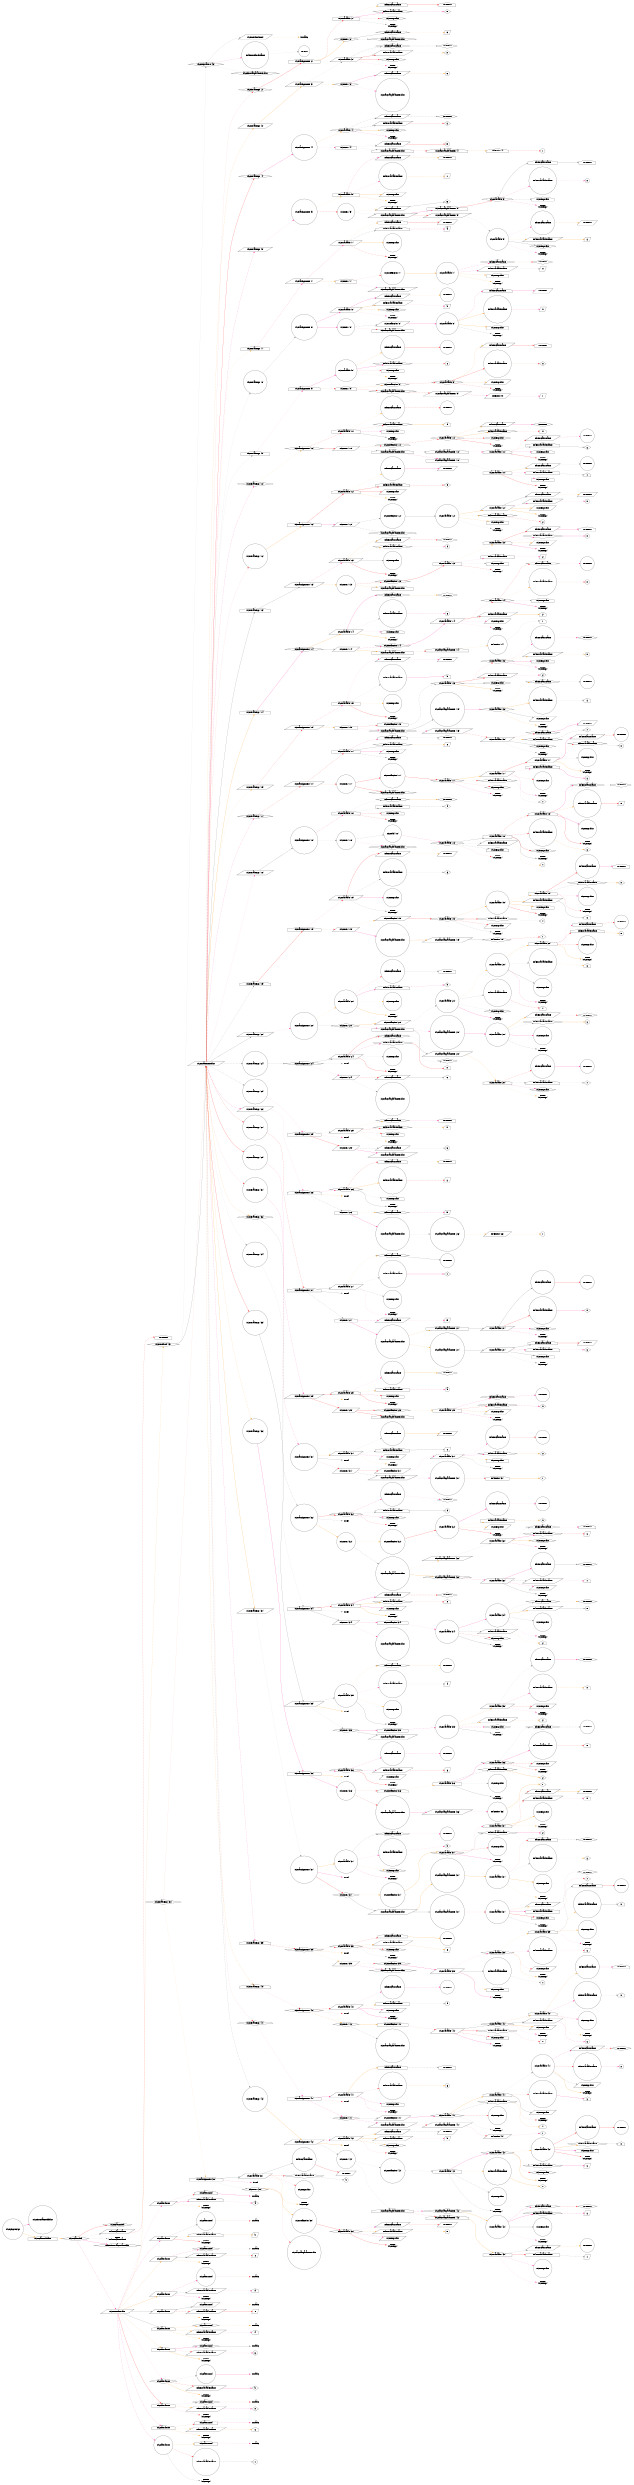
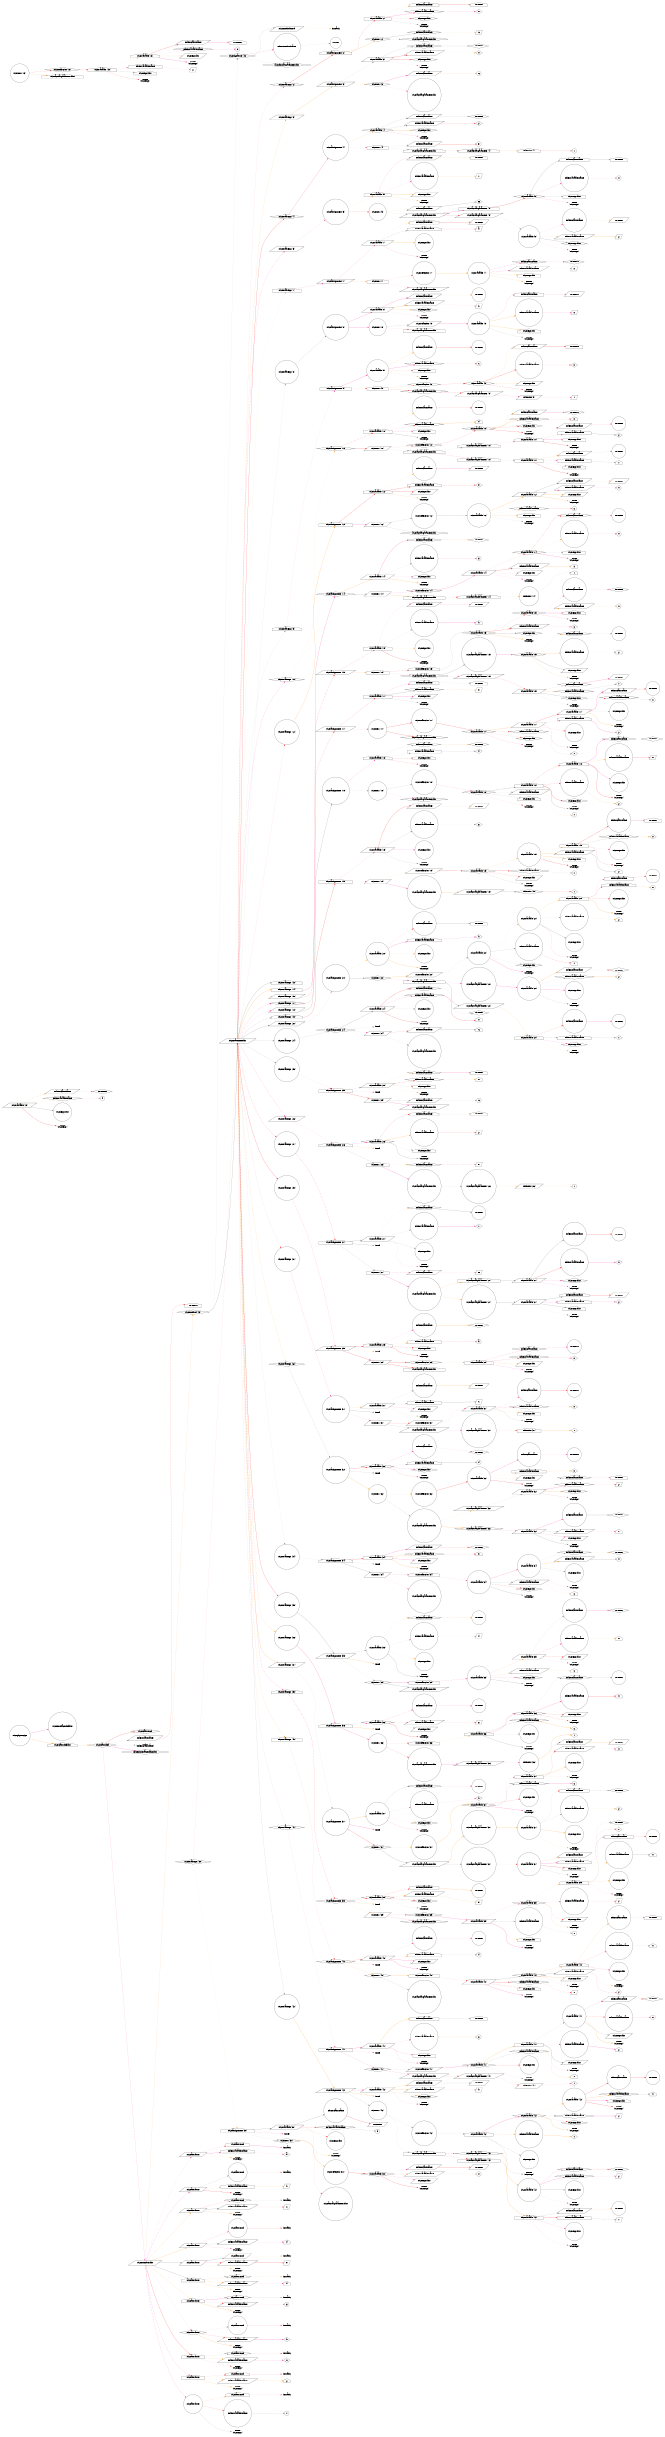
(304, 585) -> none
(393, 834) -> (424, 782)
